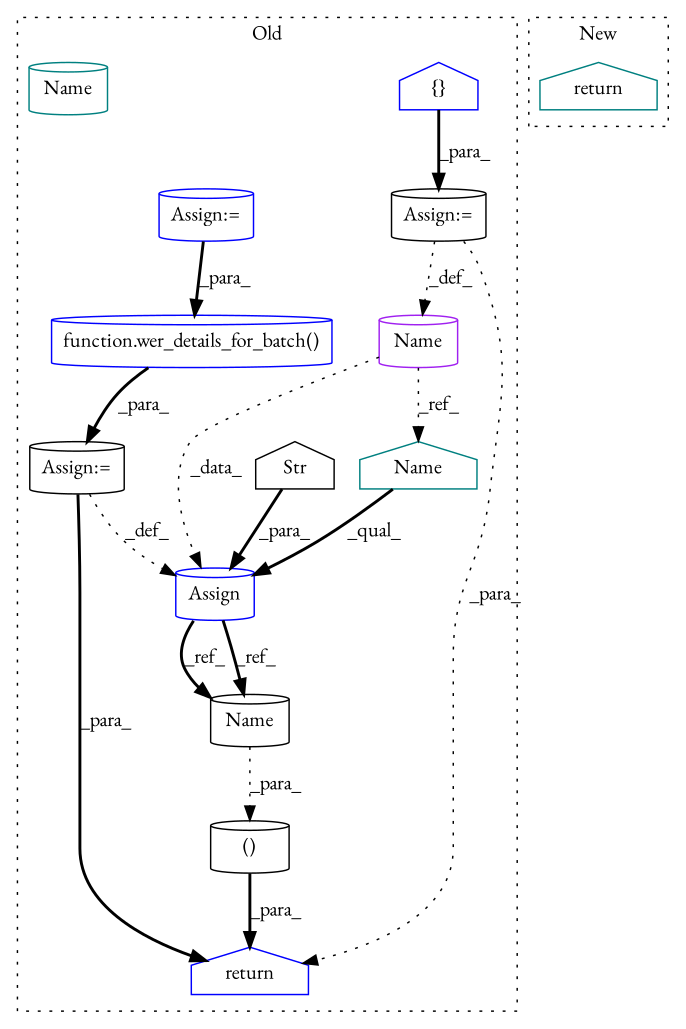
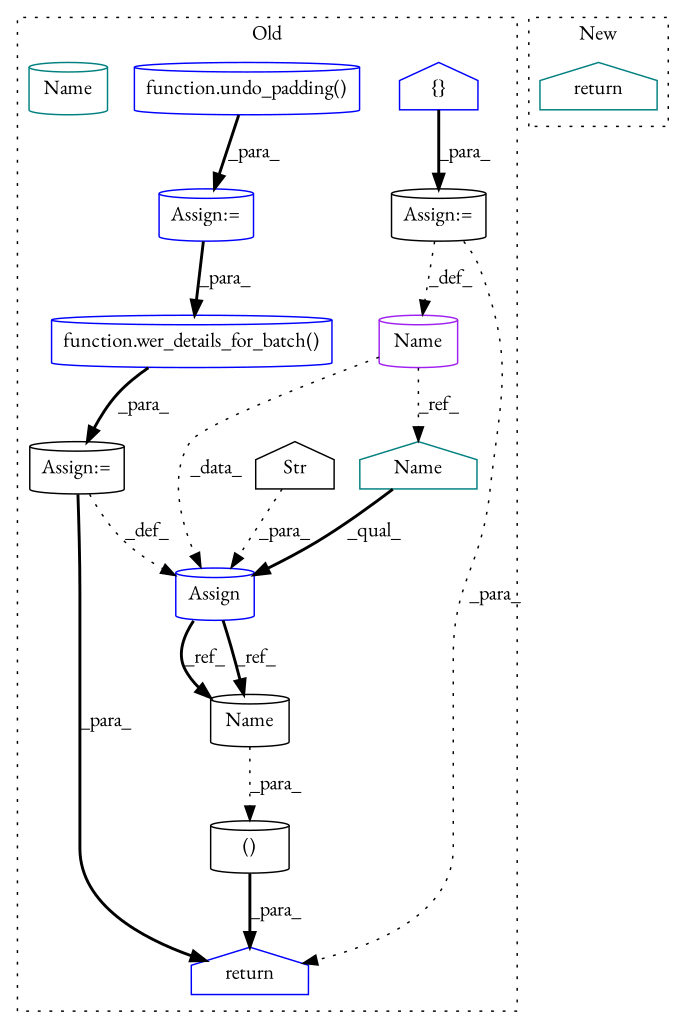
none -> (247, 89)
(261, 522) -> (261, 522)
